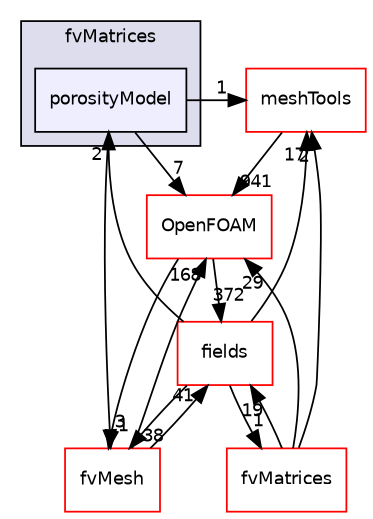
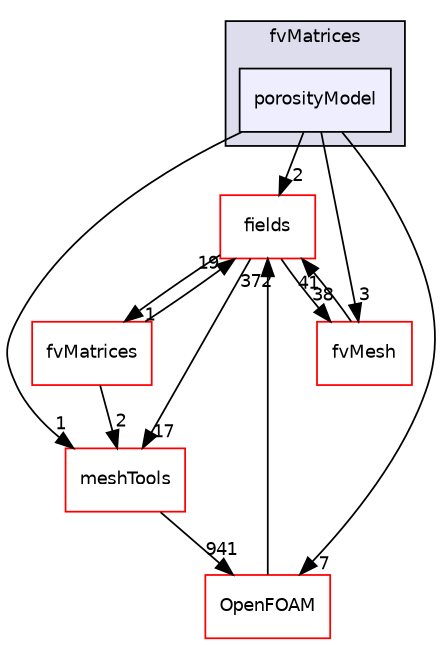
(124, 245) -> (294, 157)
(138, 342) -> none
(296, 355) -> none
(163, 361) -> none
